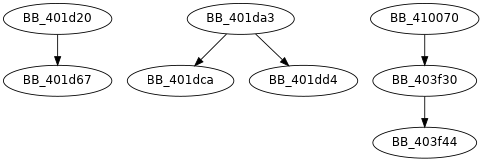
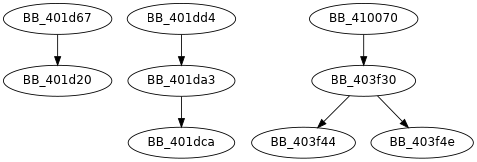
(58, 46) -> (58, 46)
(269, 47) -> (181, 46)
none -> (422, 143)
